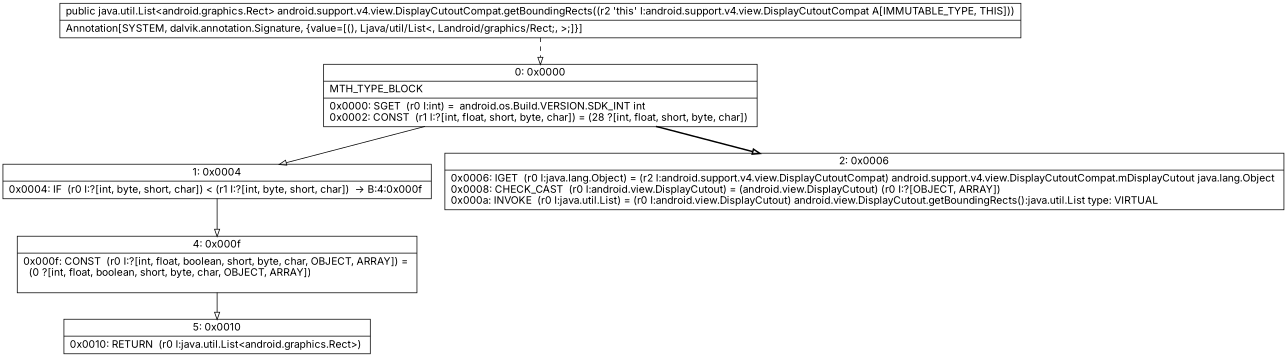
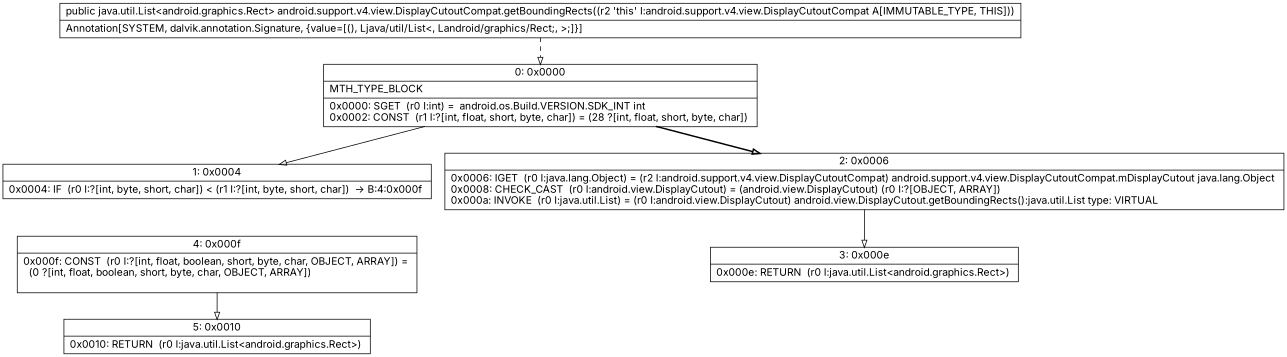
(217, 214) -> none
none -> (864, 264)
